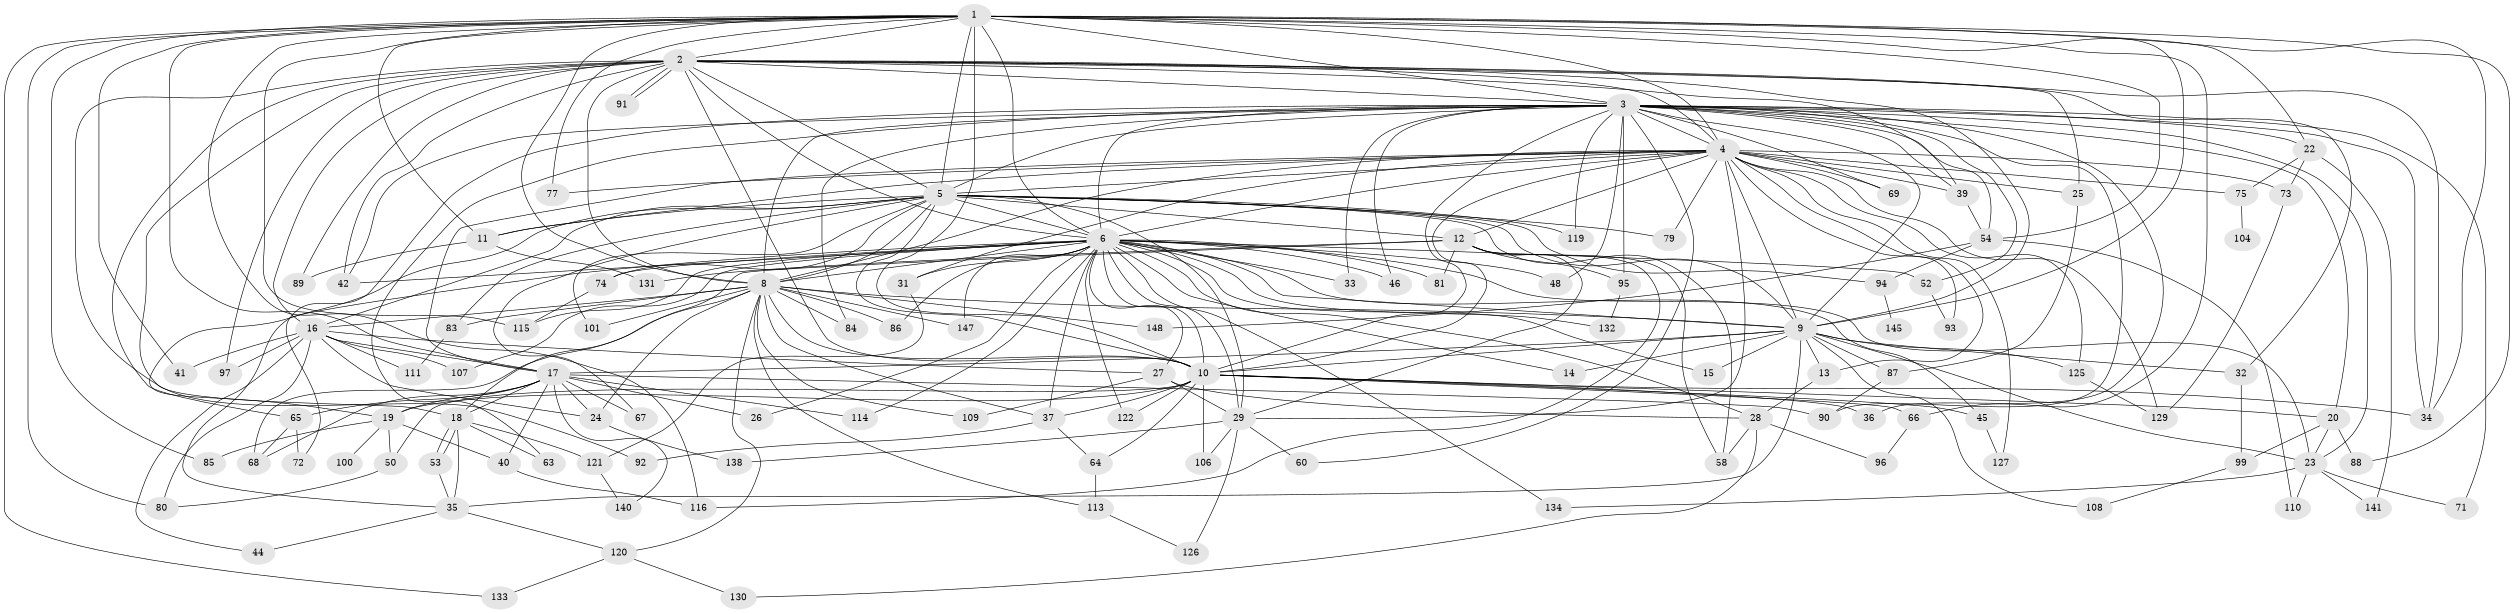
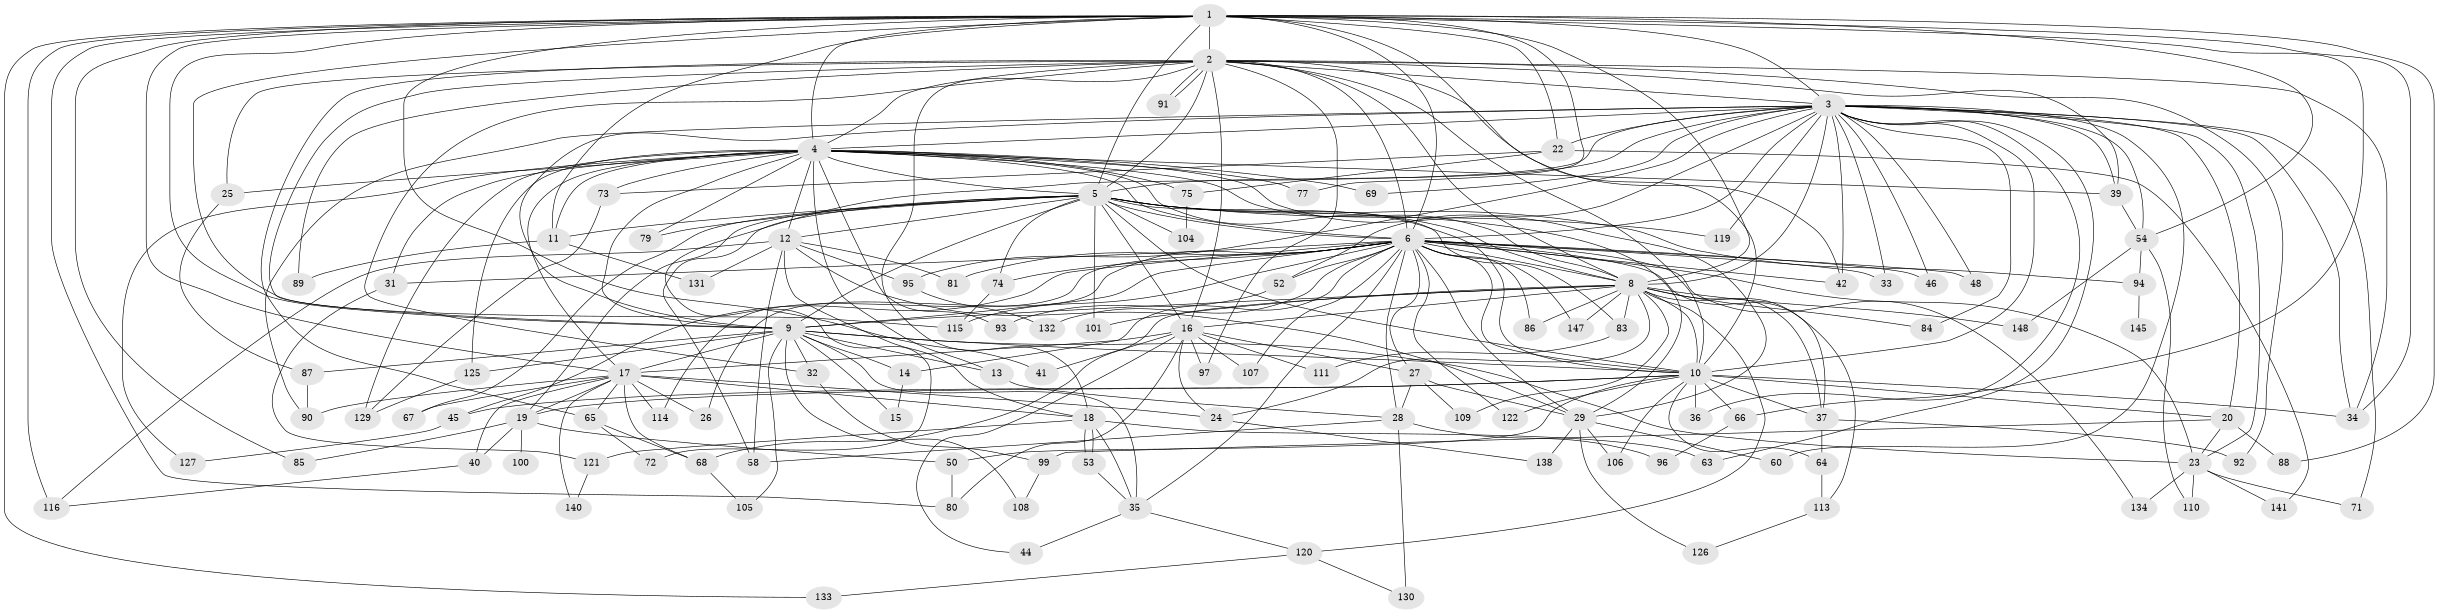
none -> (1140, 217)
(1253, 302) -> (900, 396)
none -> (745, 508)
